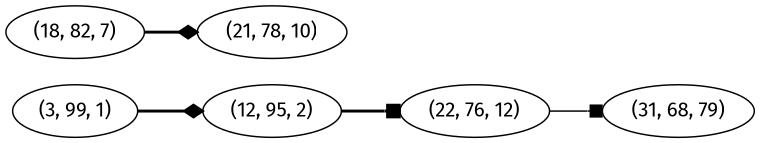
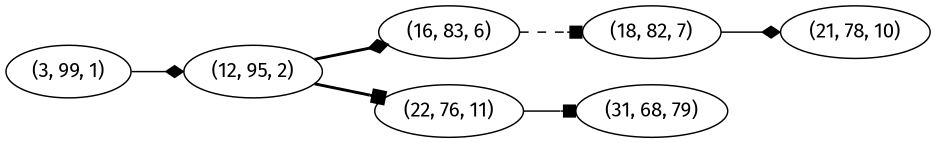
(162, 32) -> (742, 32)
none -> (449, 32)
(161, 111) -> (148, 72)
(475, 111) -> (449, 111)
